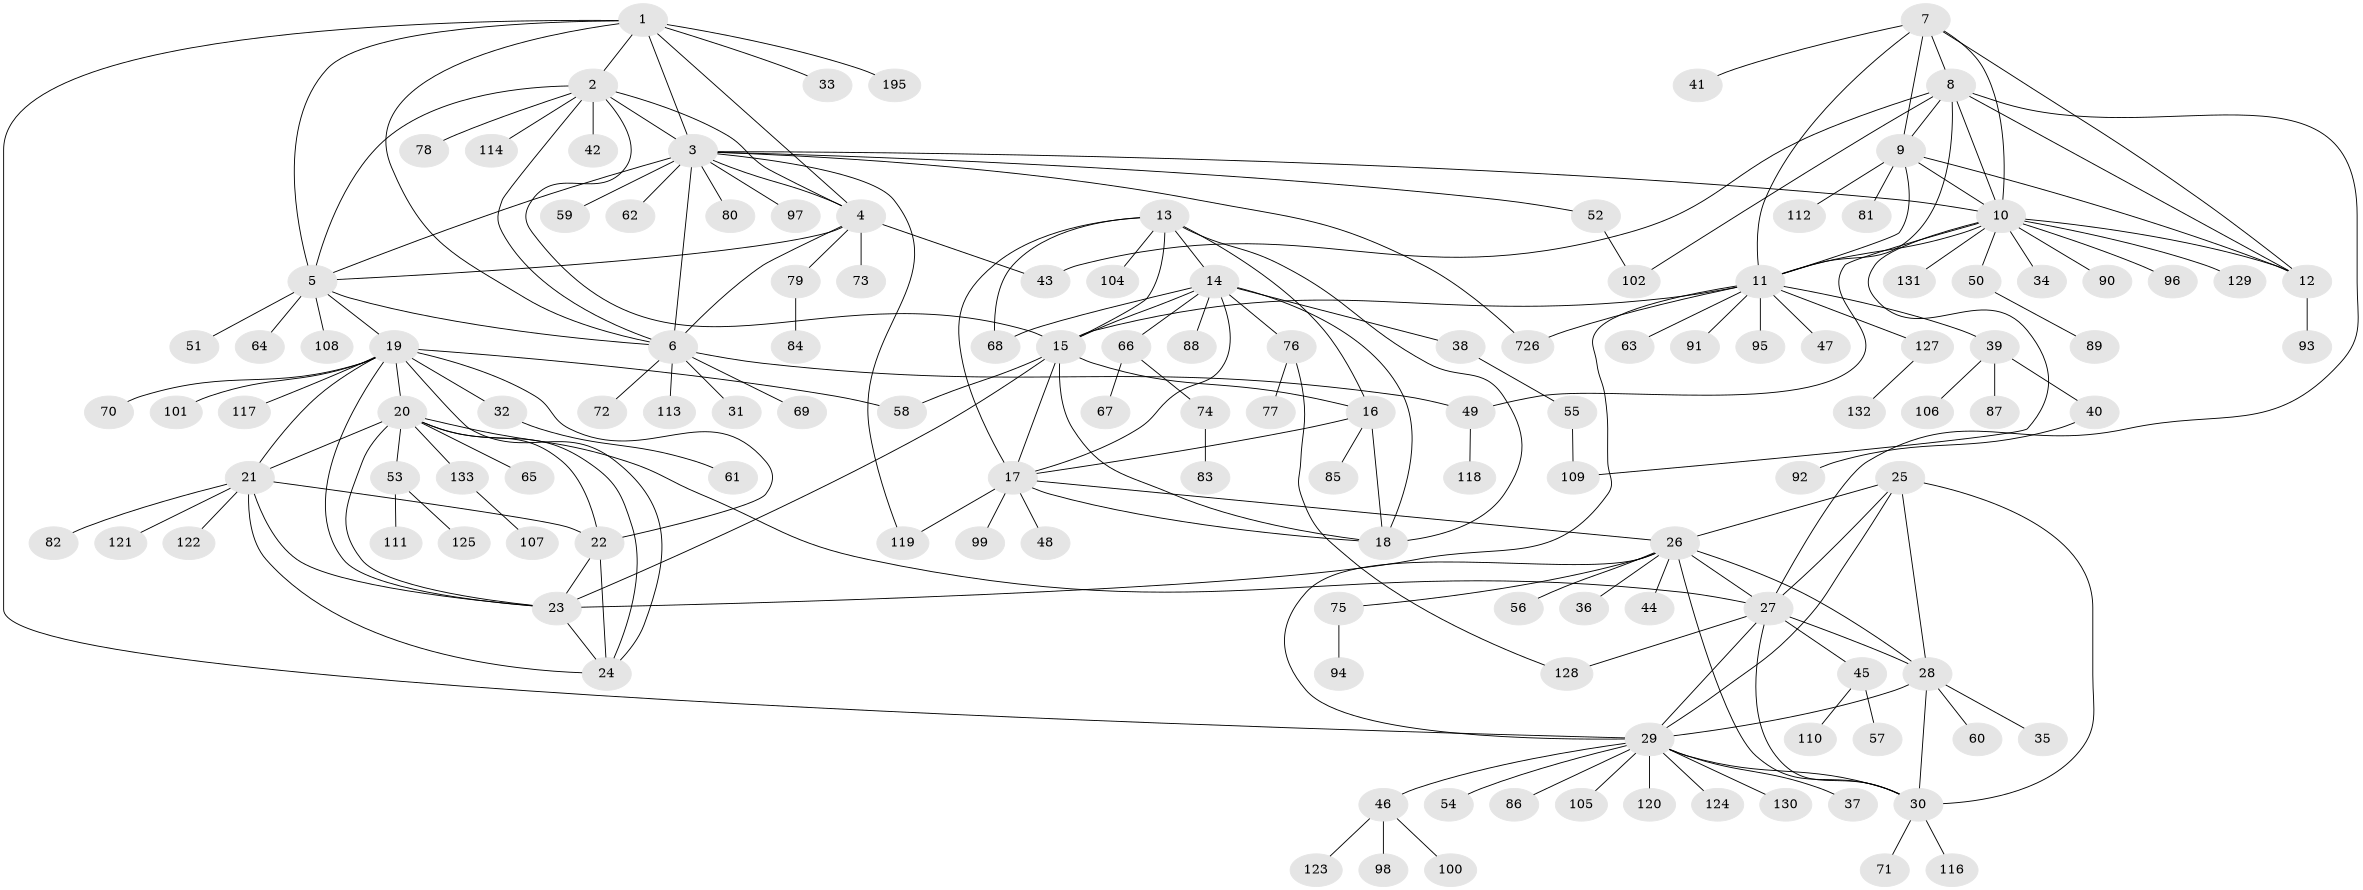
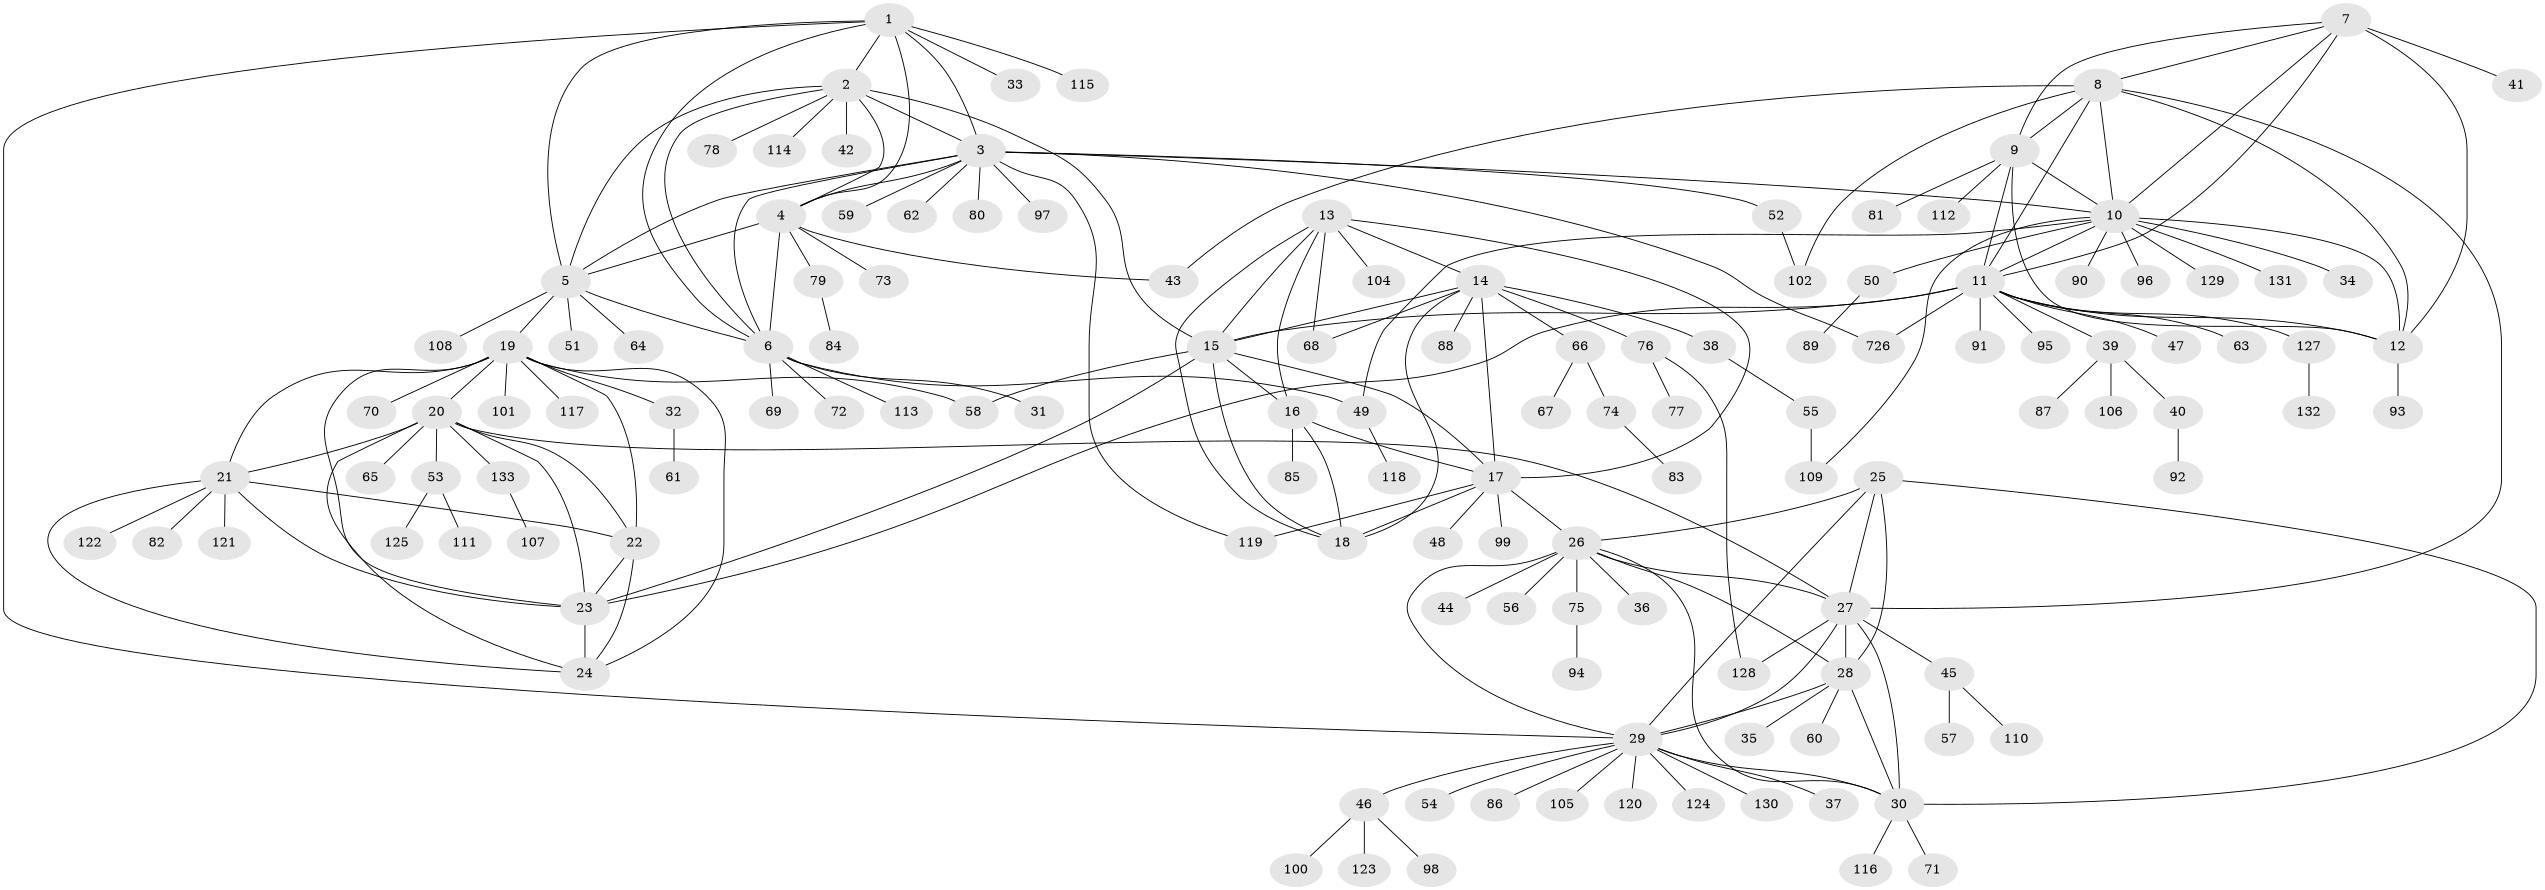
(895, 85) -> (1083, 85)
none -> (2254, 319)
